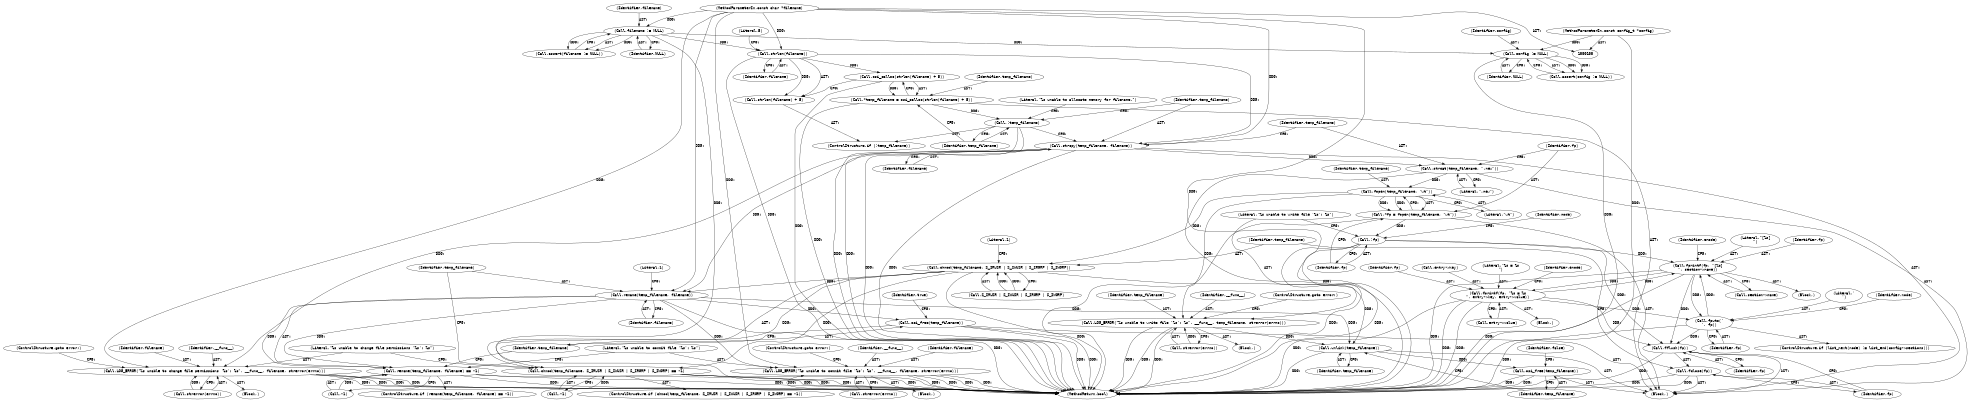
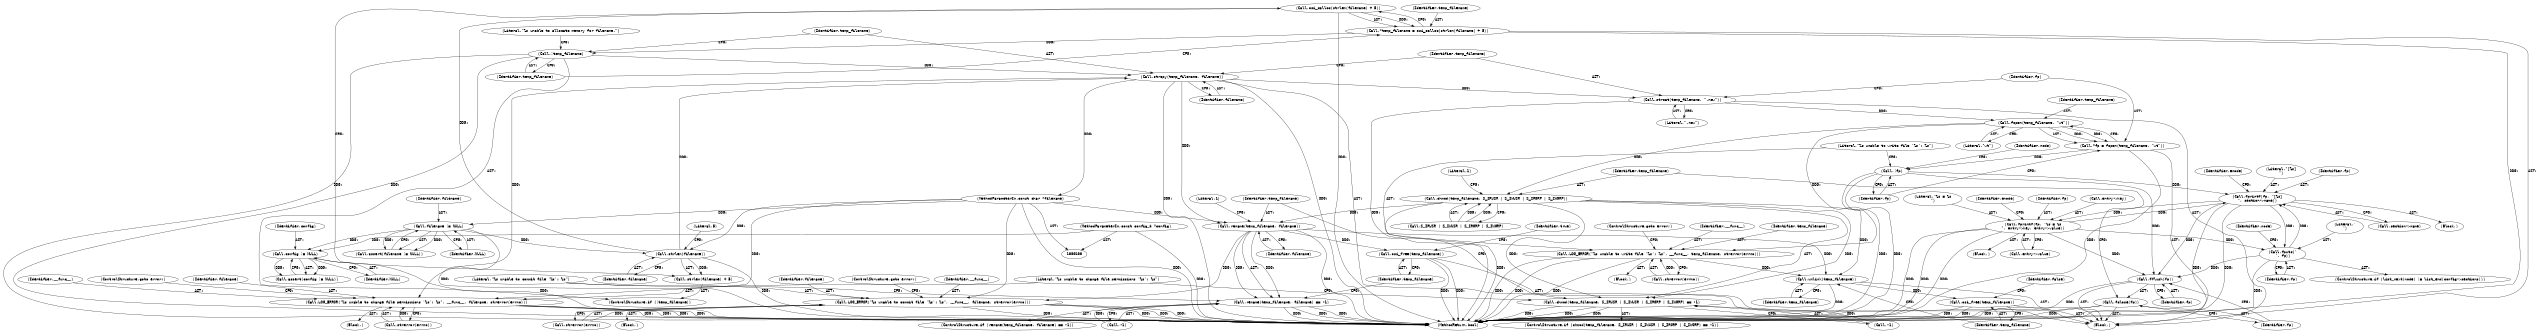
(1148, 19) -> (1084, 124)
(1064, 134) -> (930, 66)
